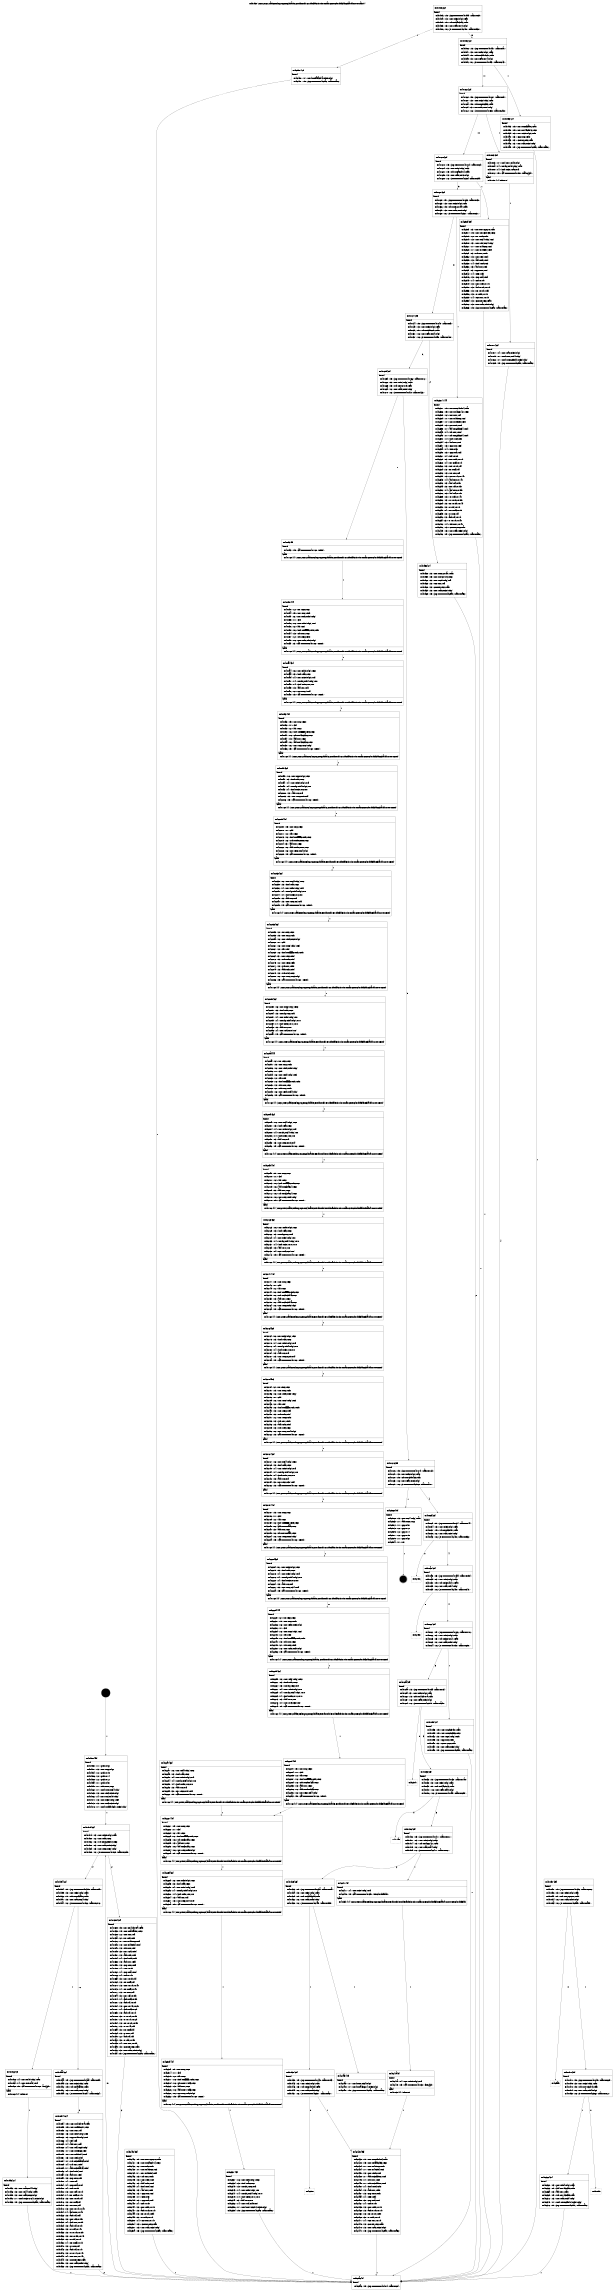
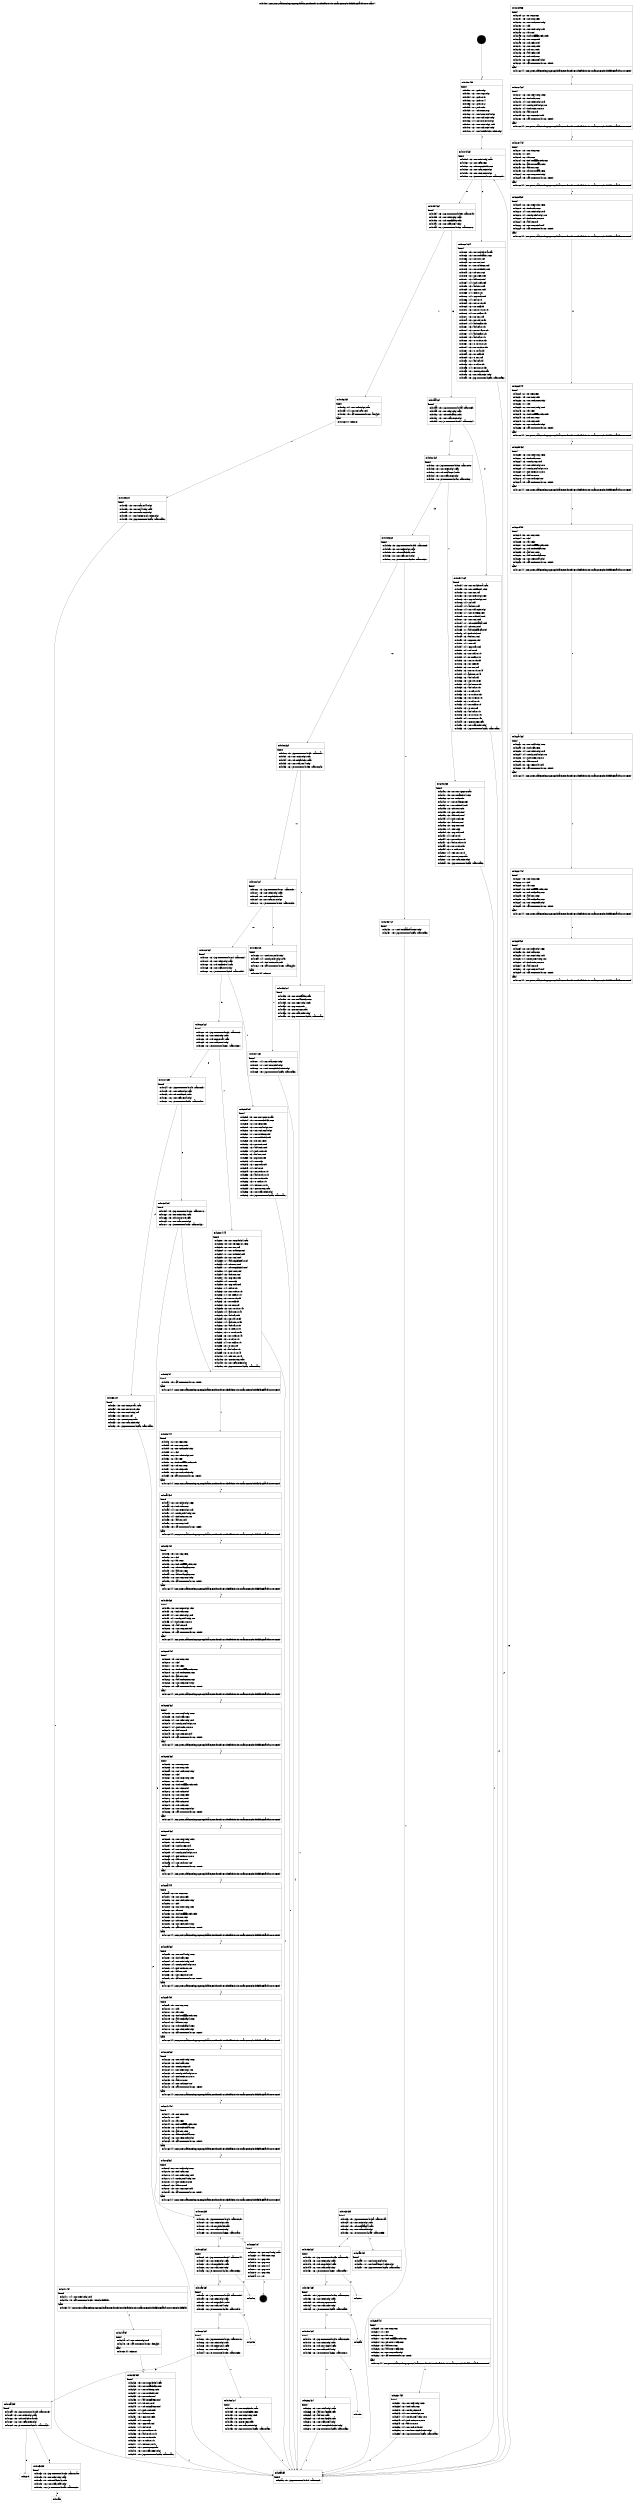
none -> (448, 469)
(322, 1373) -> (219, 2205)
(283, 1811) -> (572, 653)
(428, 1840) -> none
(222, 1987) -> none
(334, 2124) -> (326, 2279)
